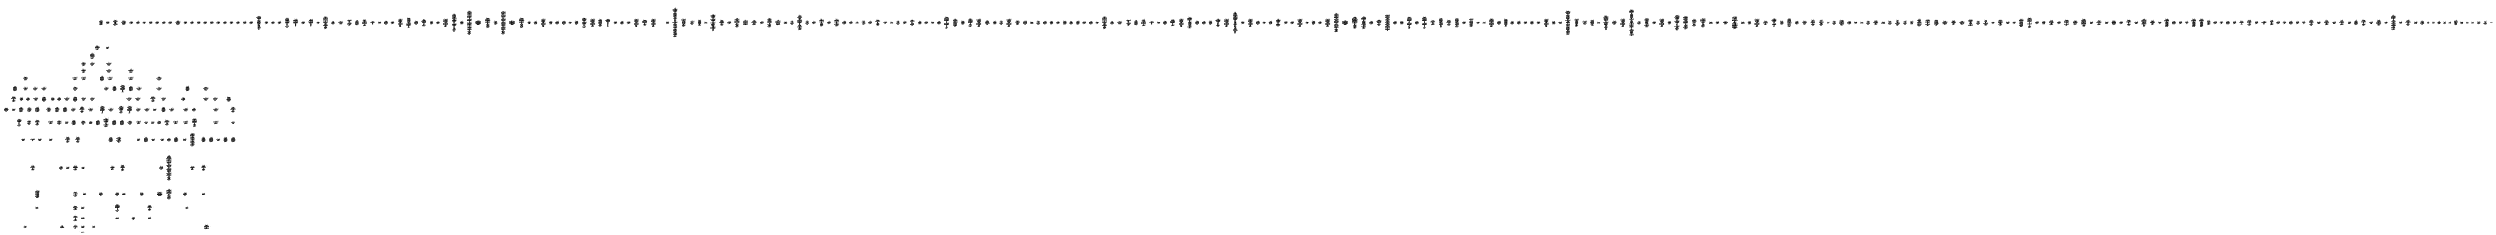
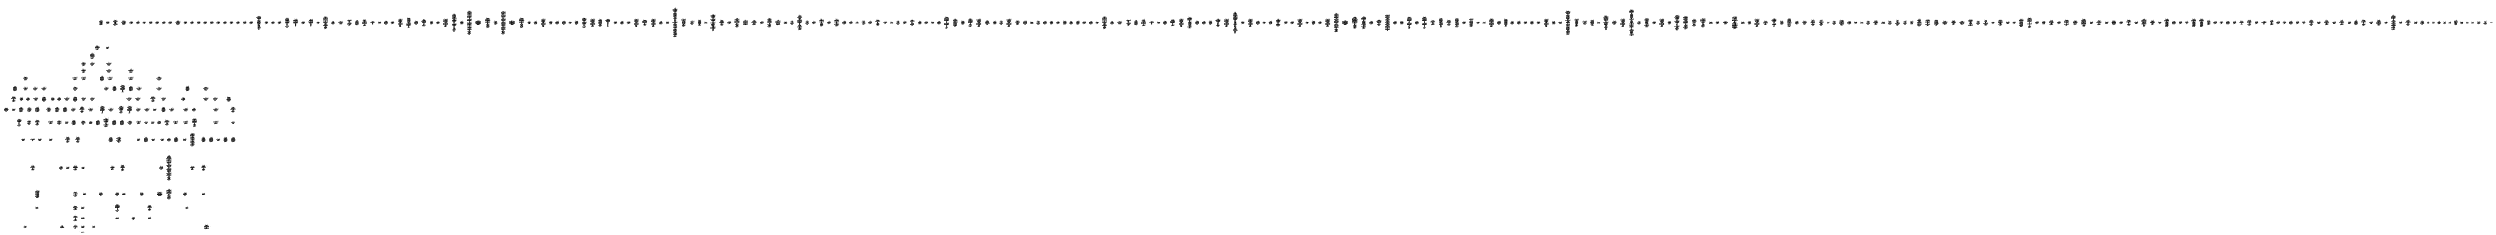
none -> (661, 23)
